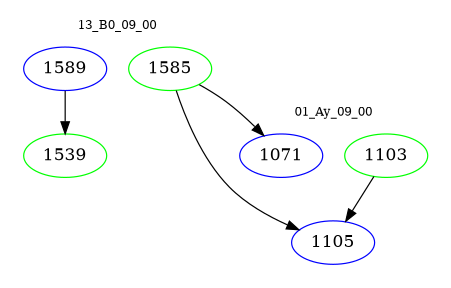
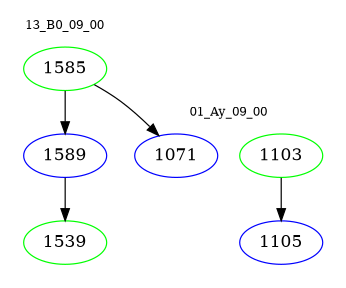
(213, 168) -> (65, 106)
